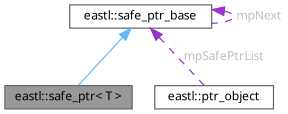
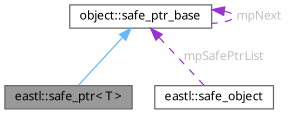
(141, 17) -> (141, 17)
(214, 97) -> (214, 97)
